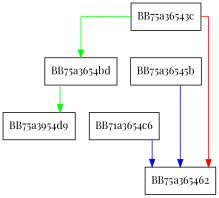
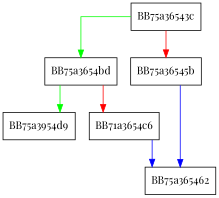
(209, 84) -> (166, 40)
none -> (103, 95)
